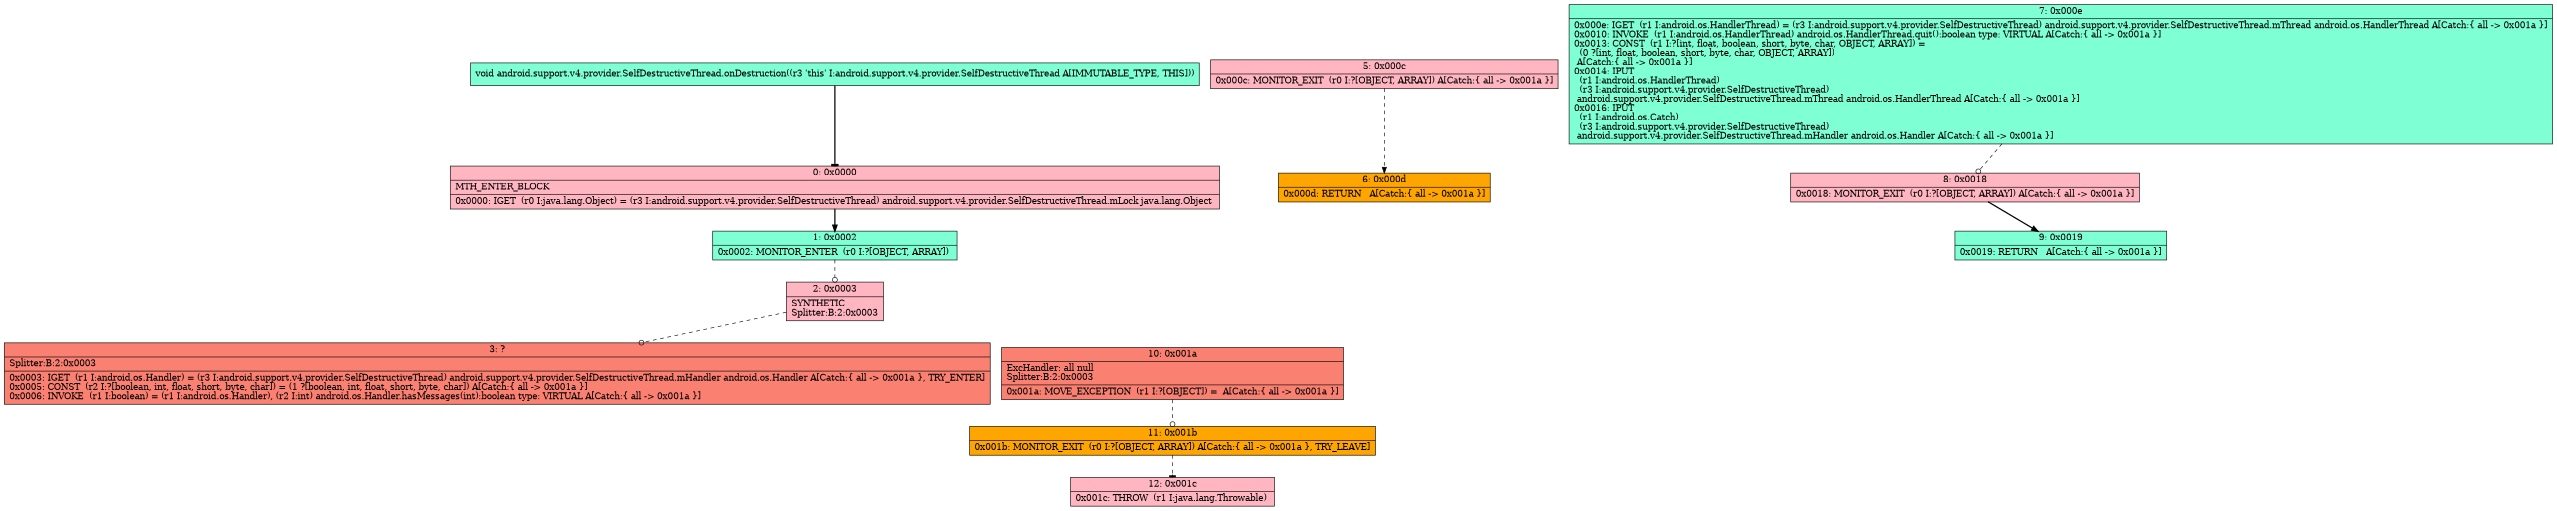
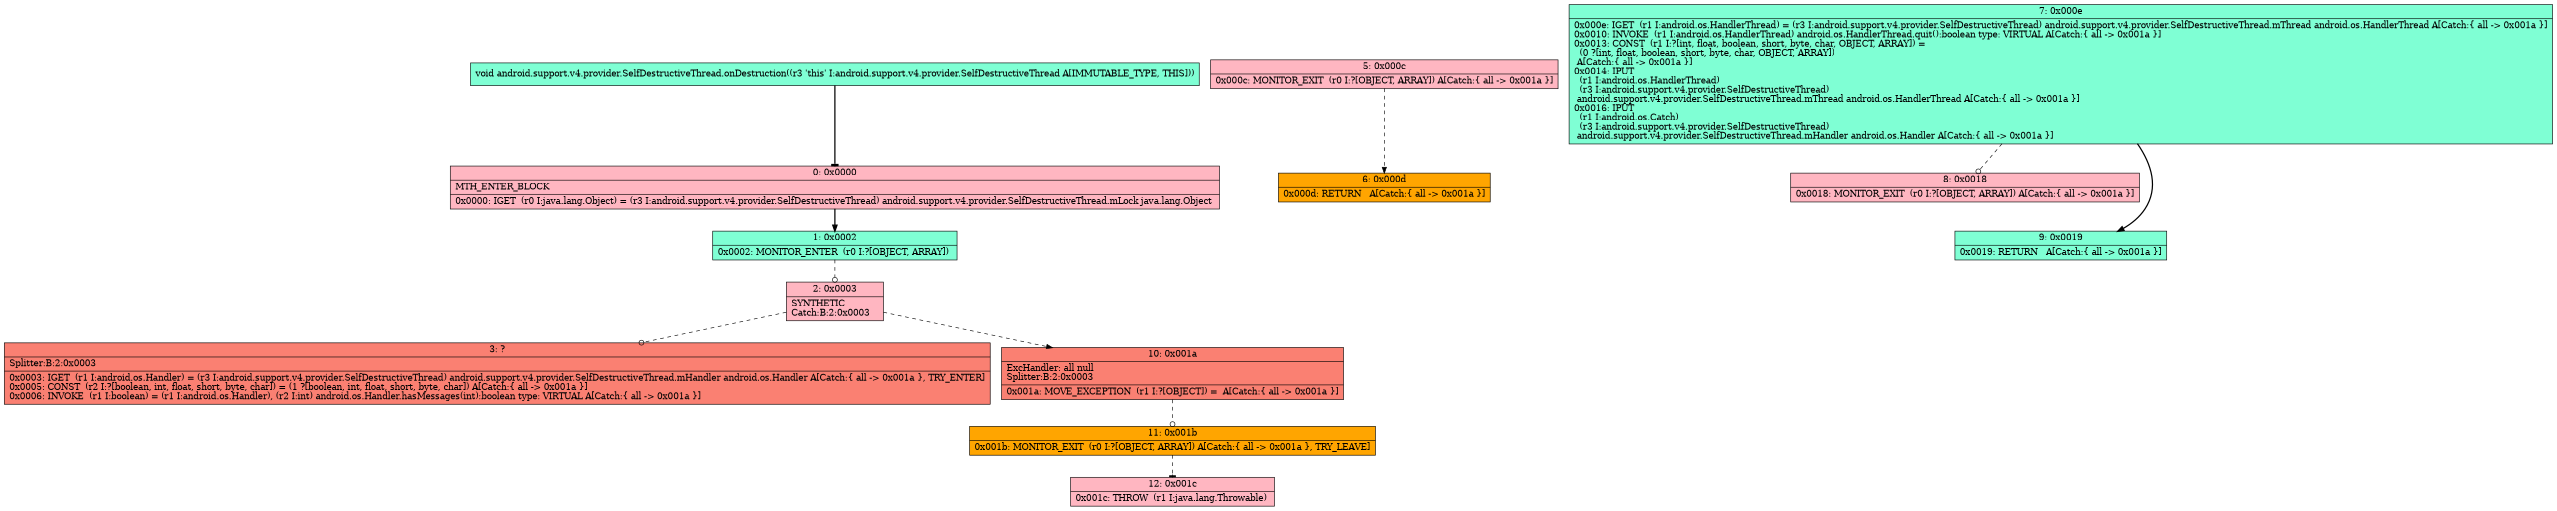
(2010, 215) -> (2152, 190)
(835, 313) -> (831, 313)
none -> (965, 329)
